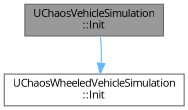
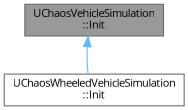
(101, 50) -> (87, 60)
